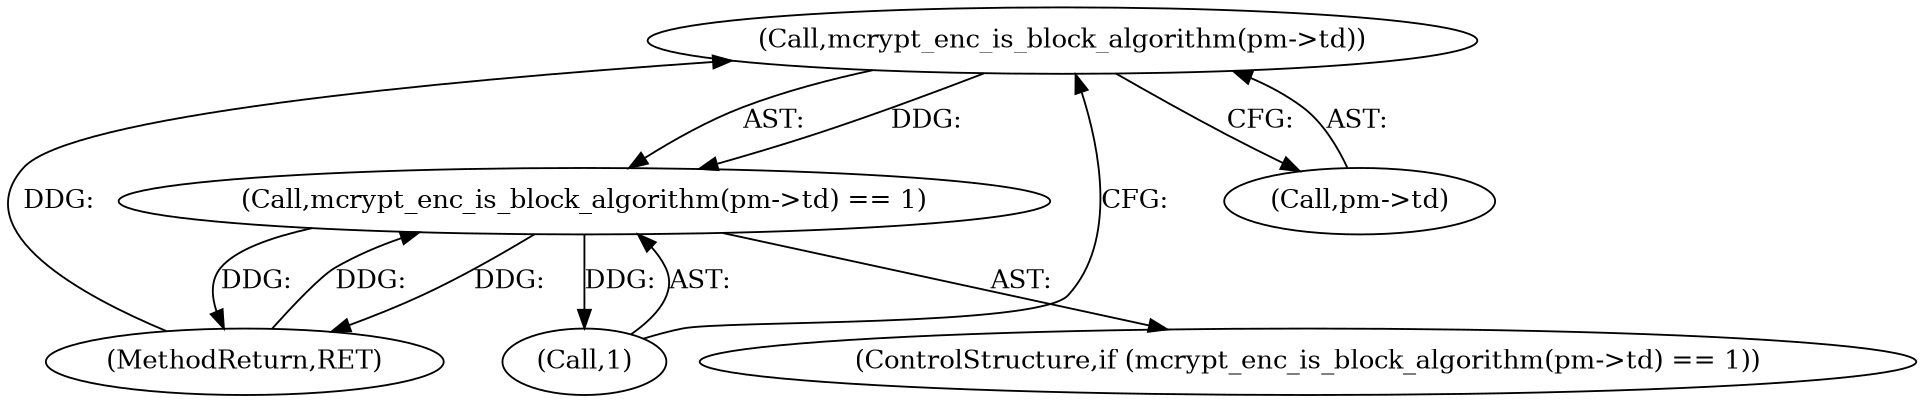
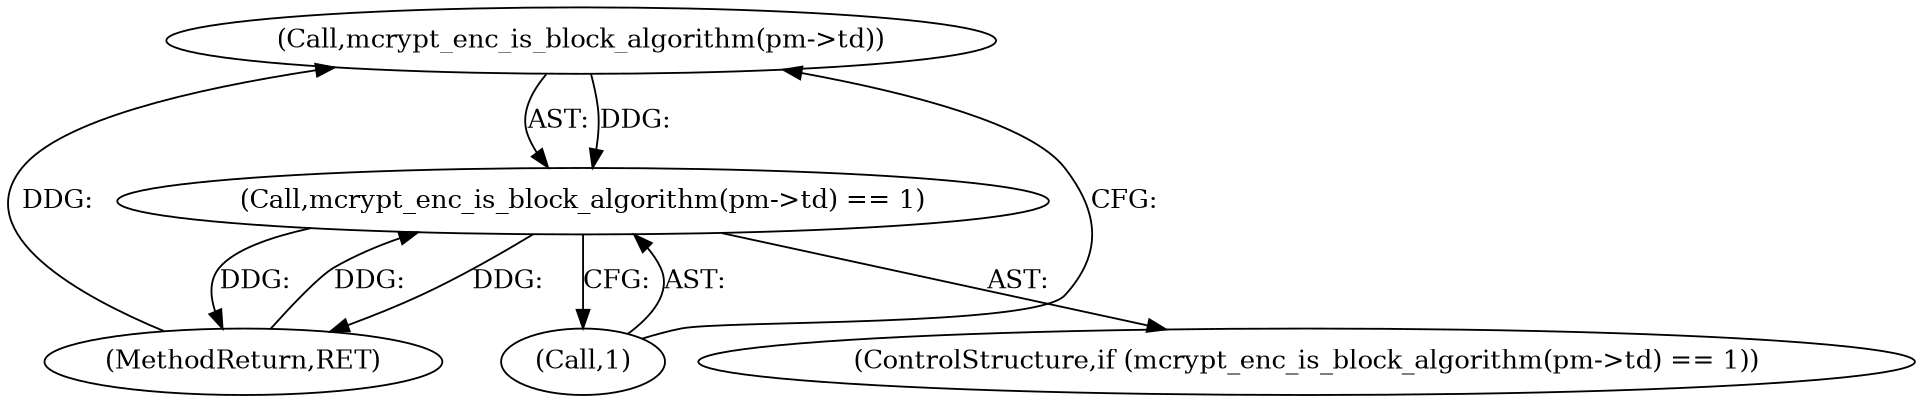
(1360, 201) -> none
(624, 281) -> (621, 281)
